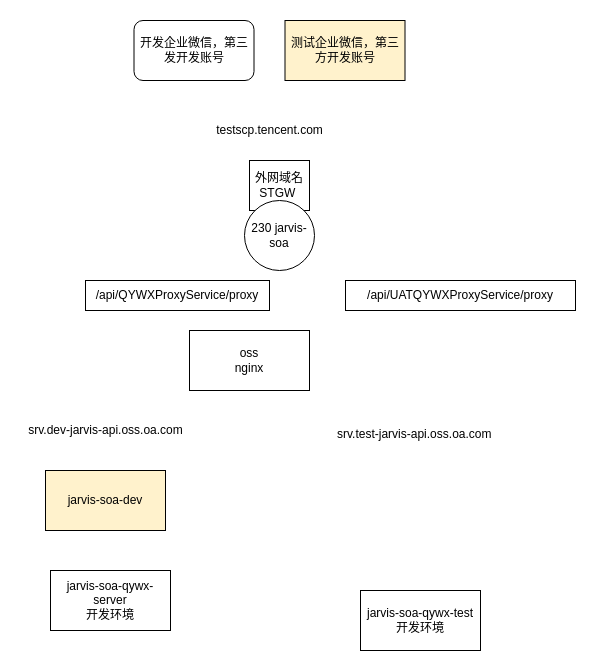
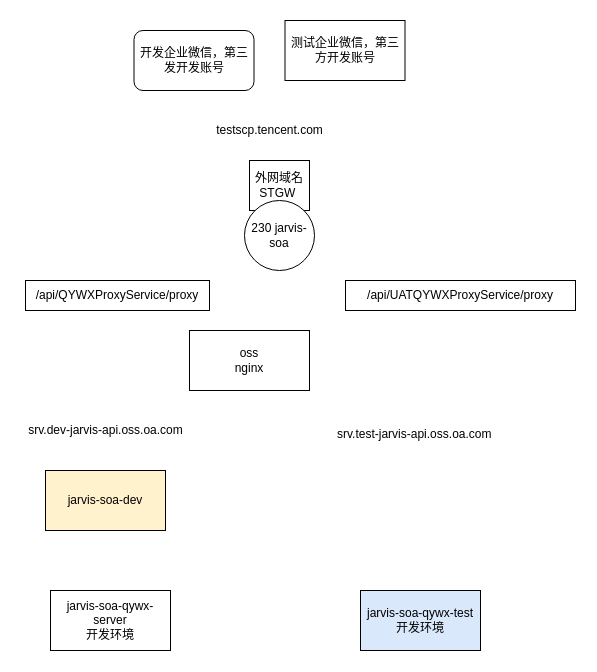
(194, 51) -> (194, 61)
(345, 51) -> (345, 51)
(178, 296) -> (118, 296)
(111, 601) -> (111, 621)
(421, 621) -> (421, 621)
